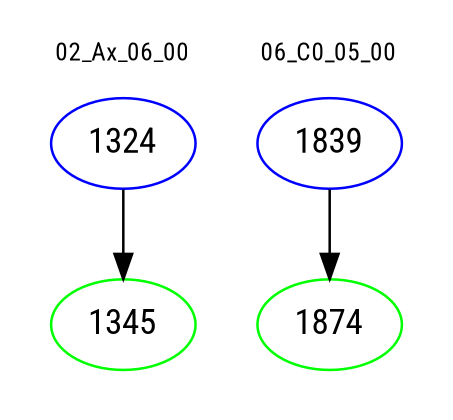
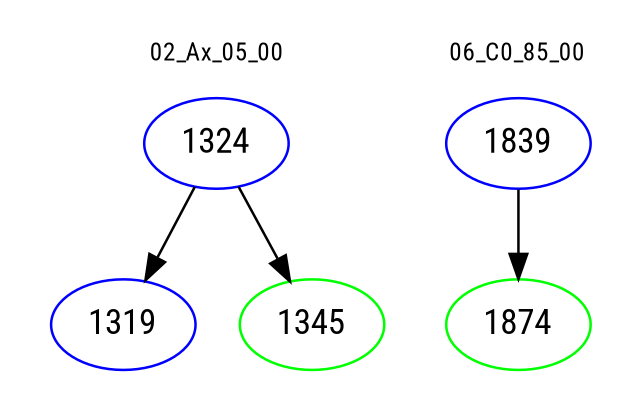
(123, 54) -> (218, 54)
(330, 54) -> (518, 54)
none -> (123, 325)
